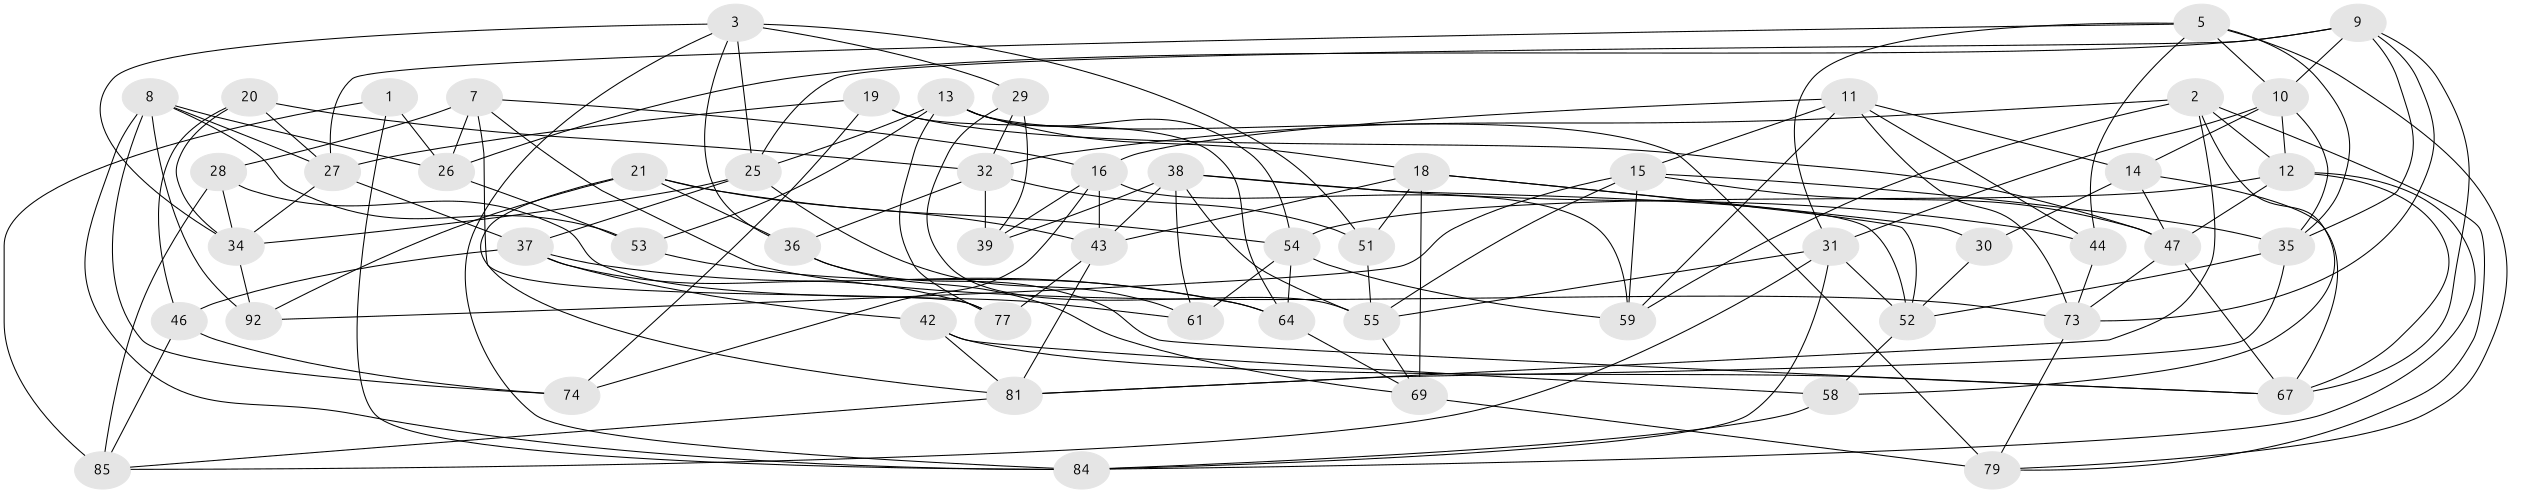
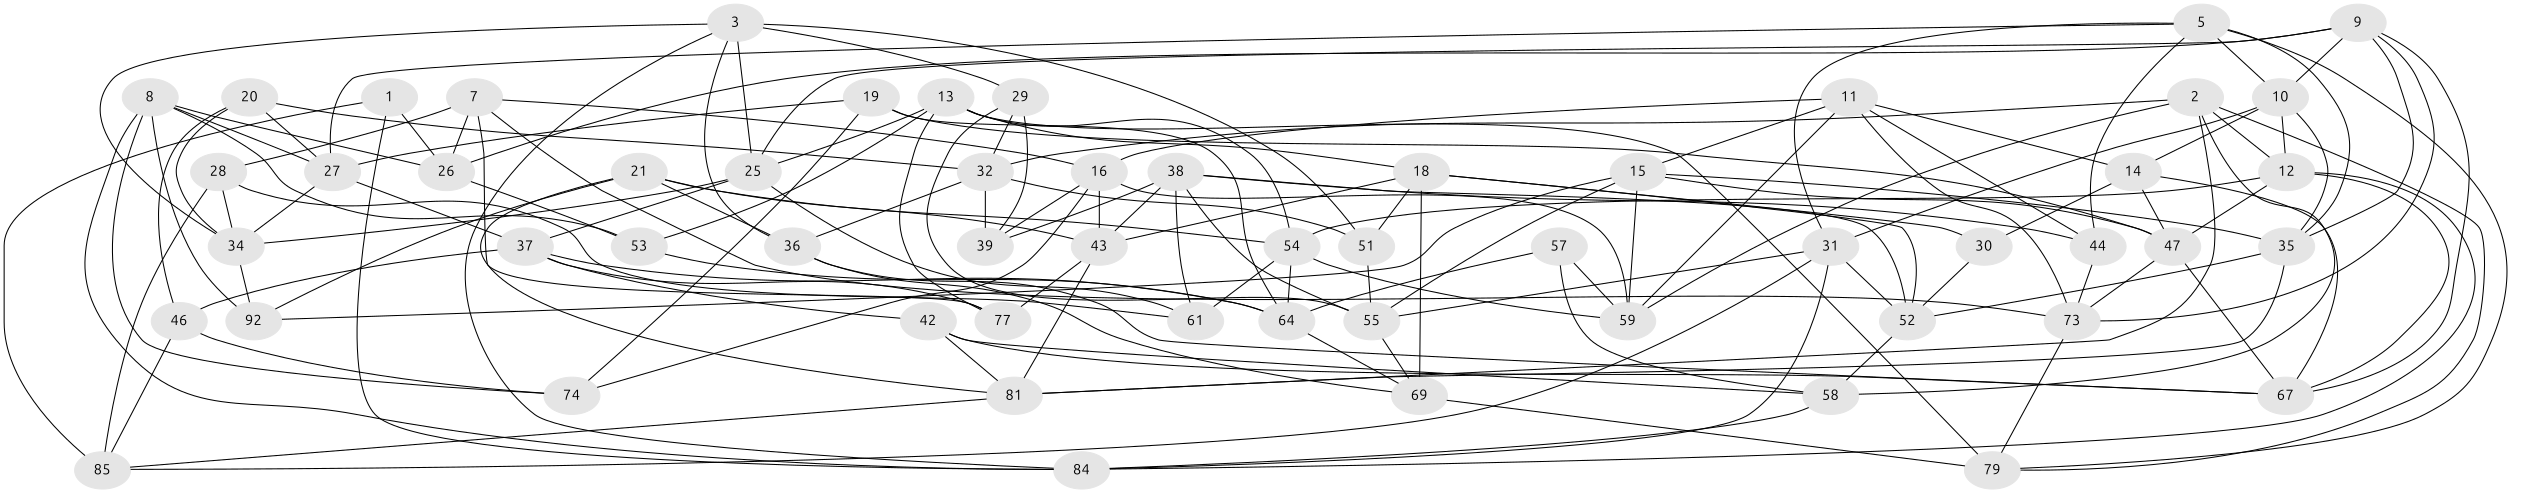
none -> (1559, 247)
